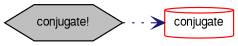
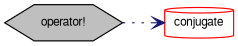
(64, 23) -> (64, 23)
